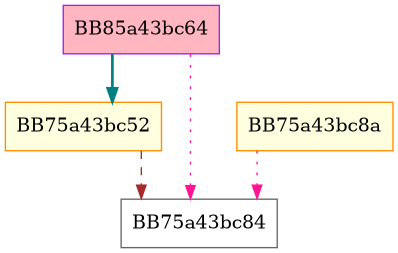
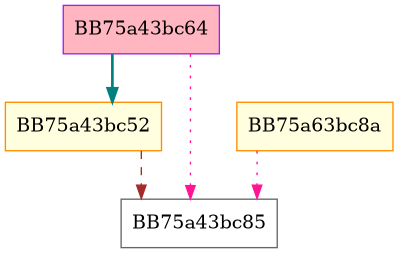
(141, 30) -> (141, 30)
(315, 127) -> (315, 127)
(199, 223) -> (199, 223)
